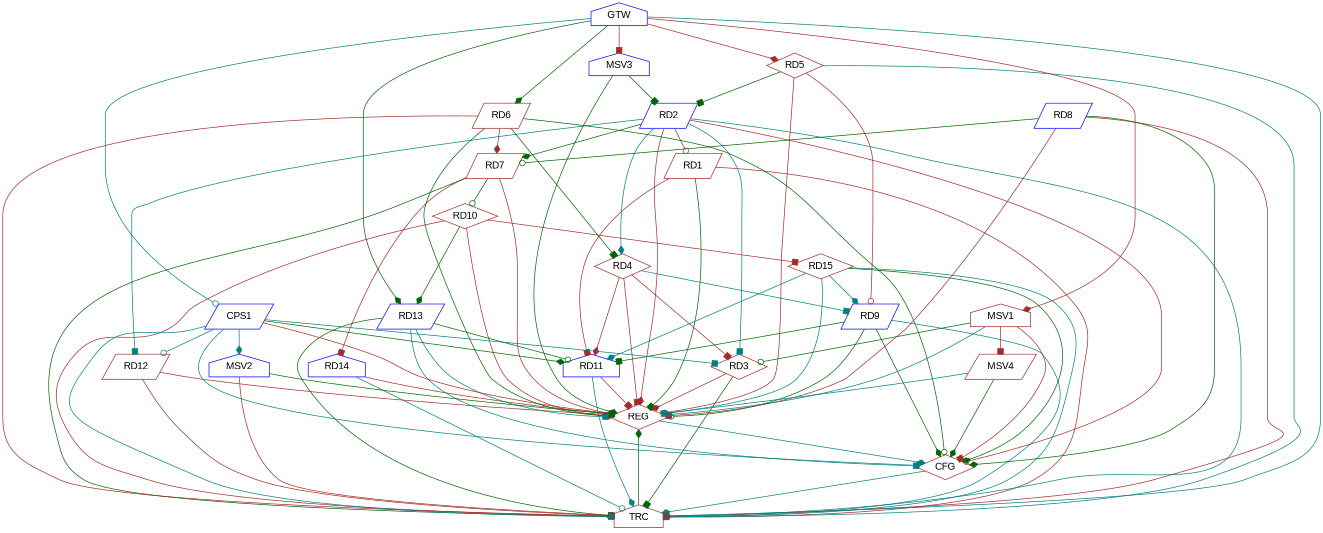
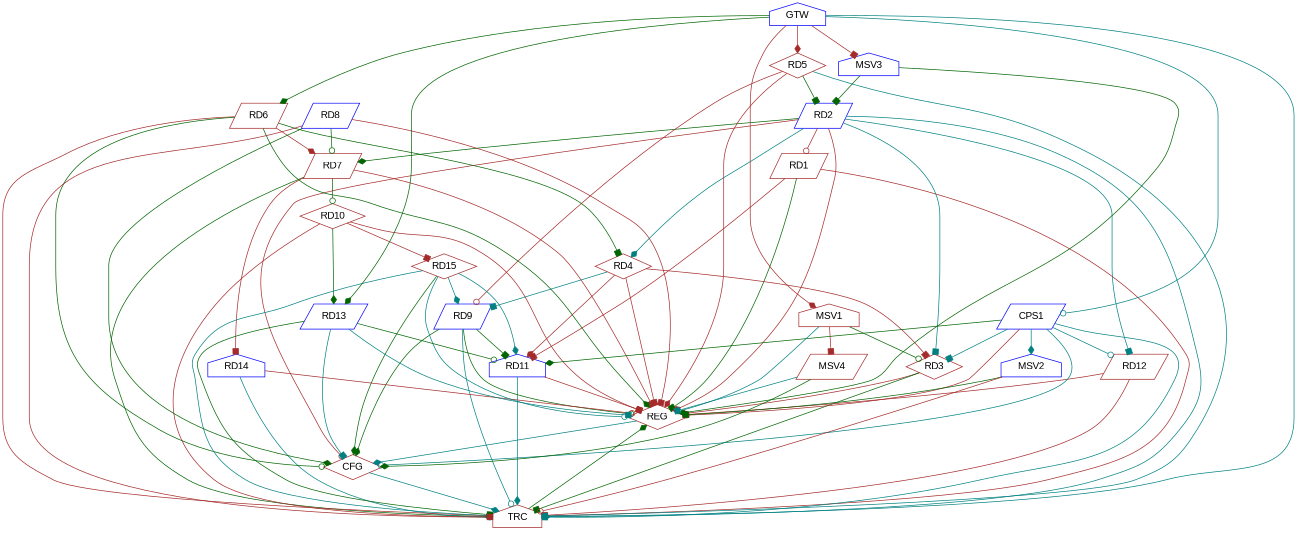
(1030, 400) -> none
